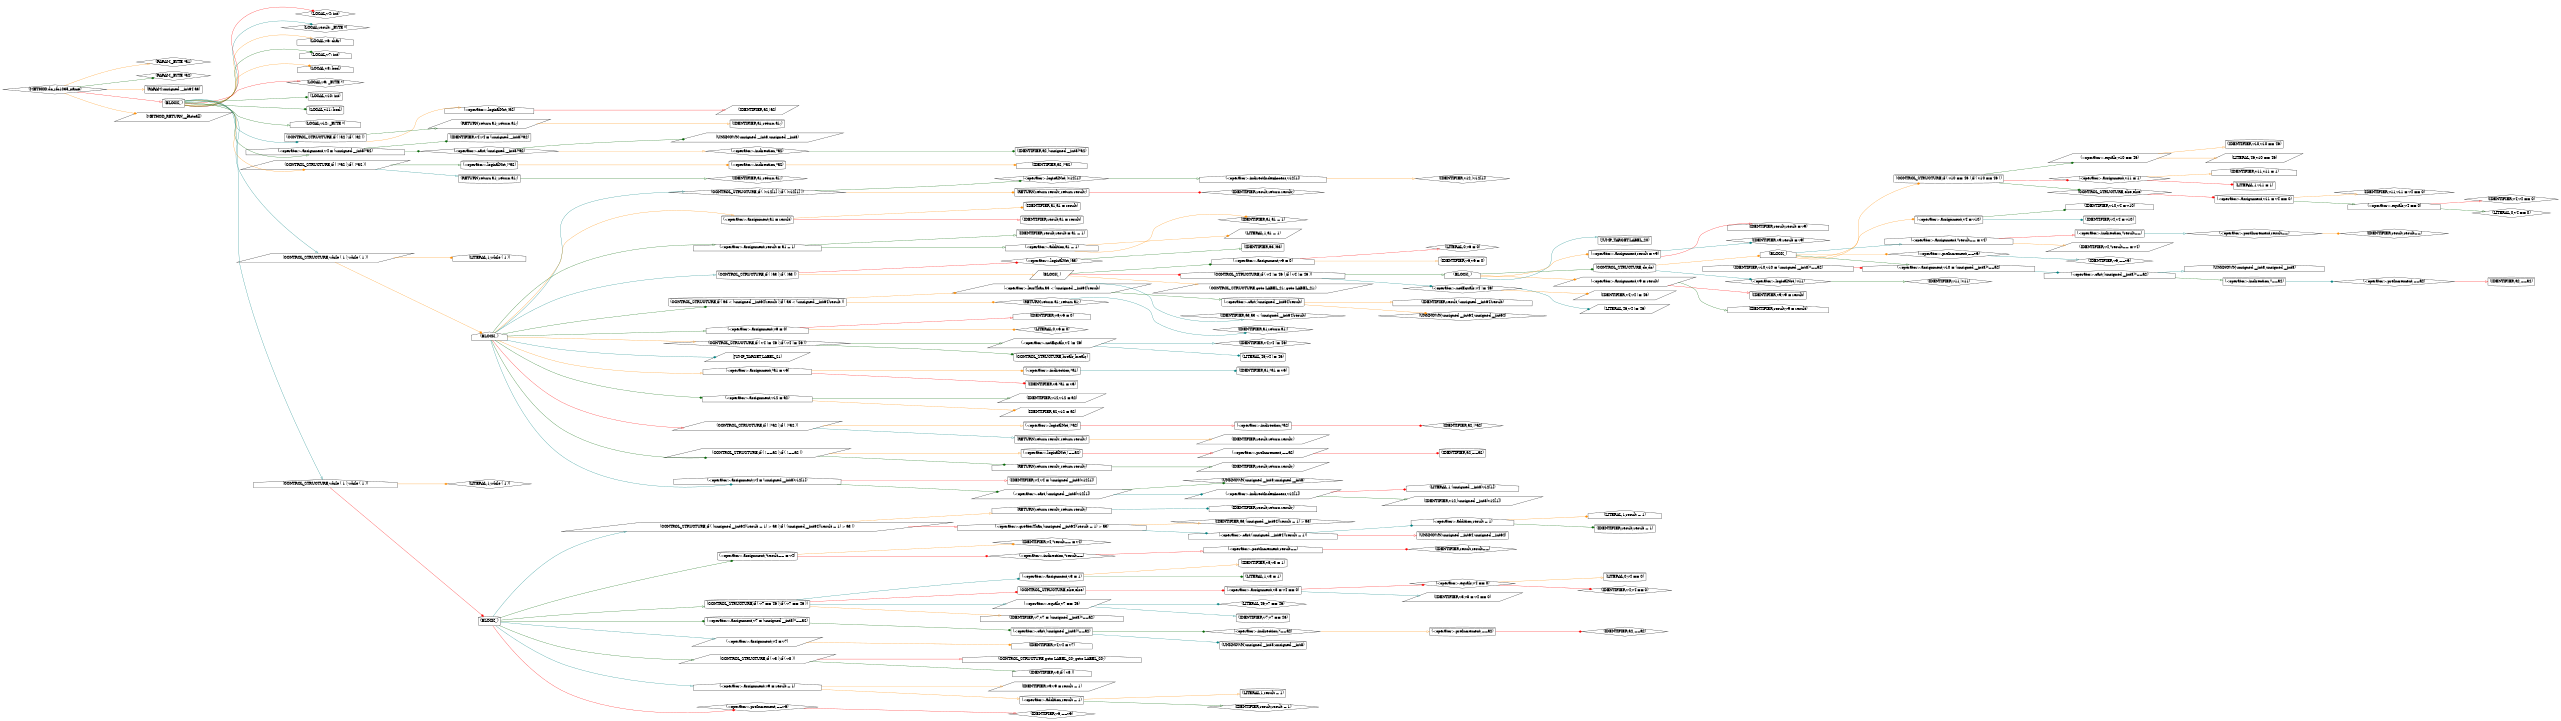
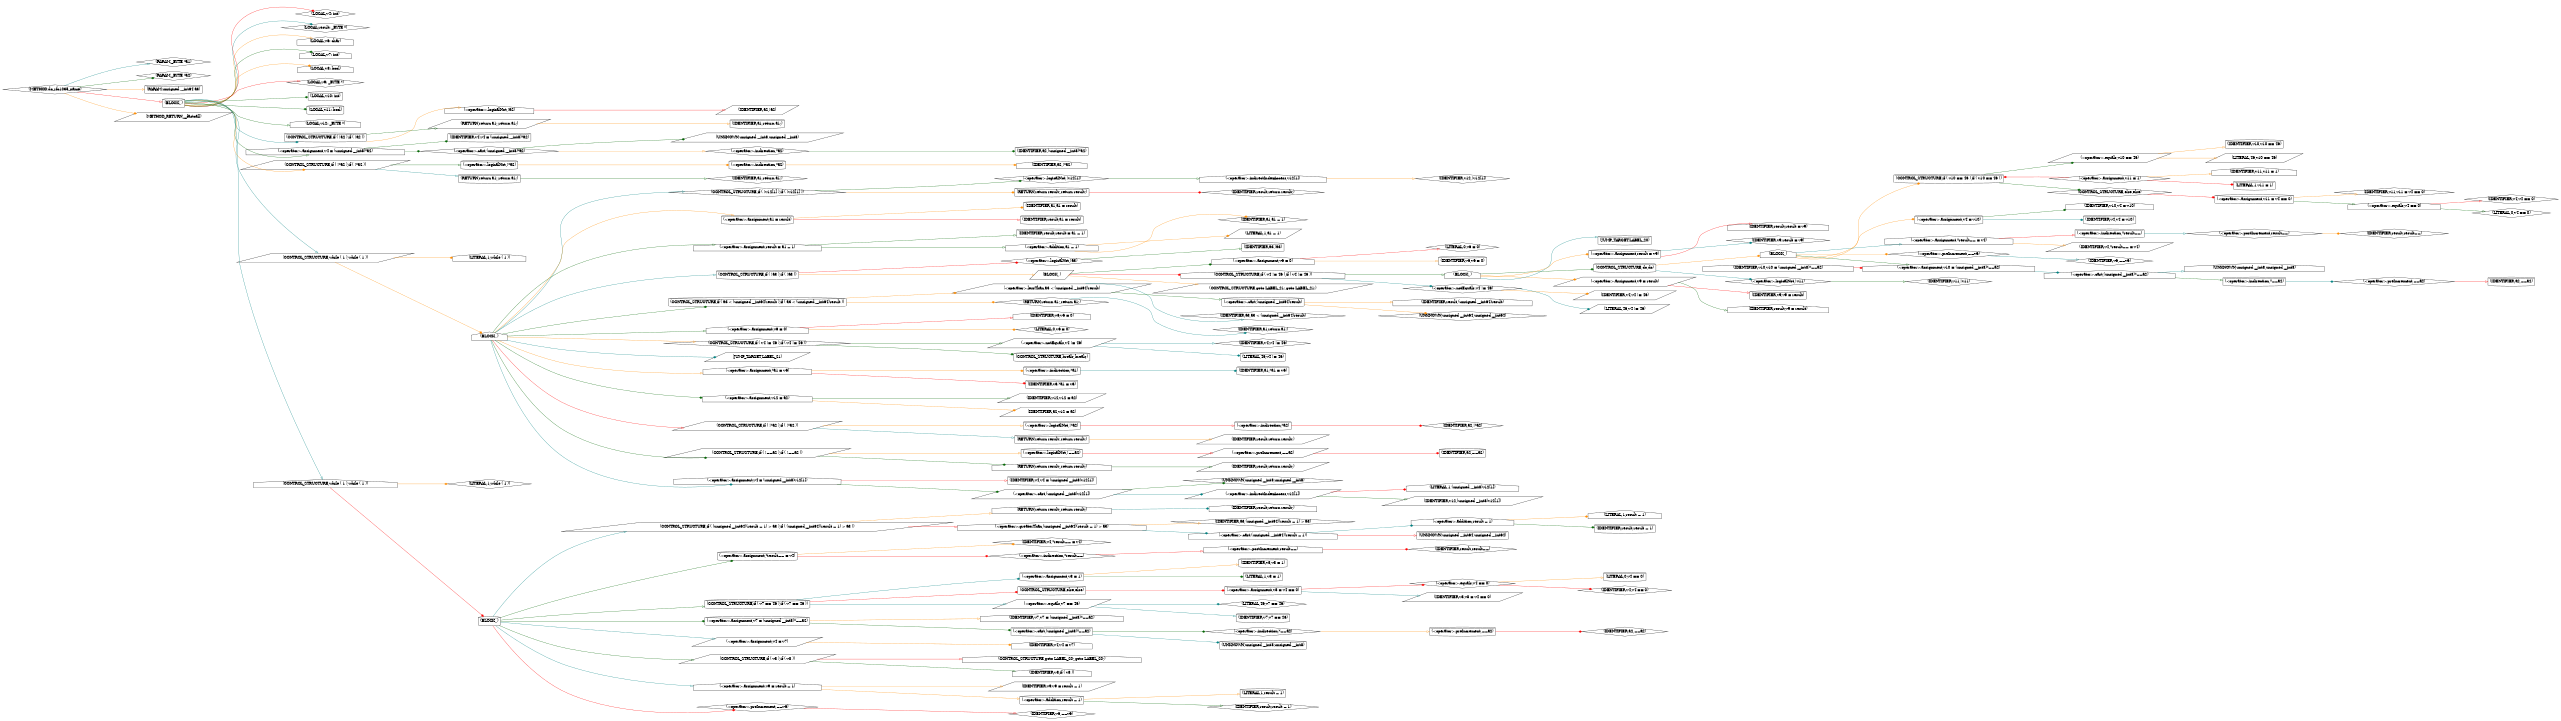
(105, 72) -> (105, 72)
(2035, 180) -> (2038, 177)
(904, 611) -> (894, 620)
